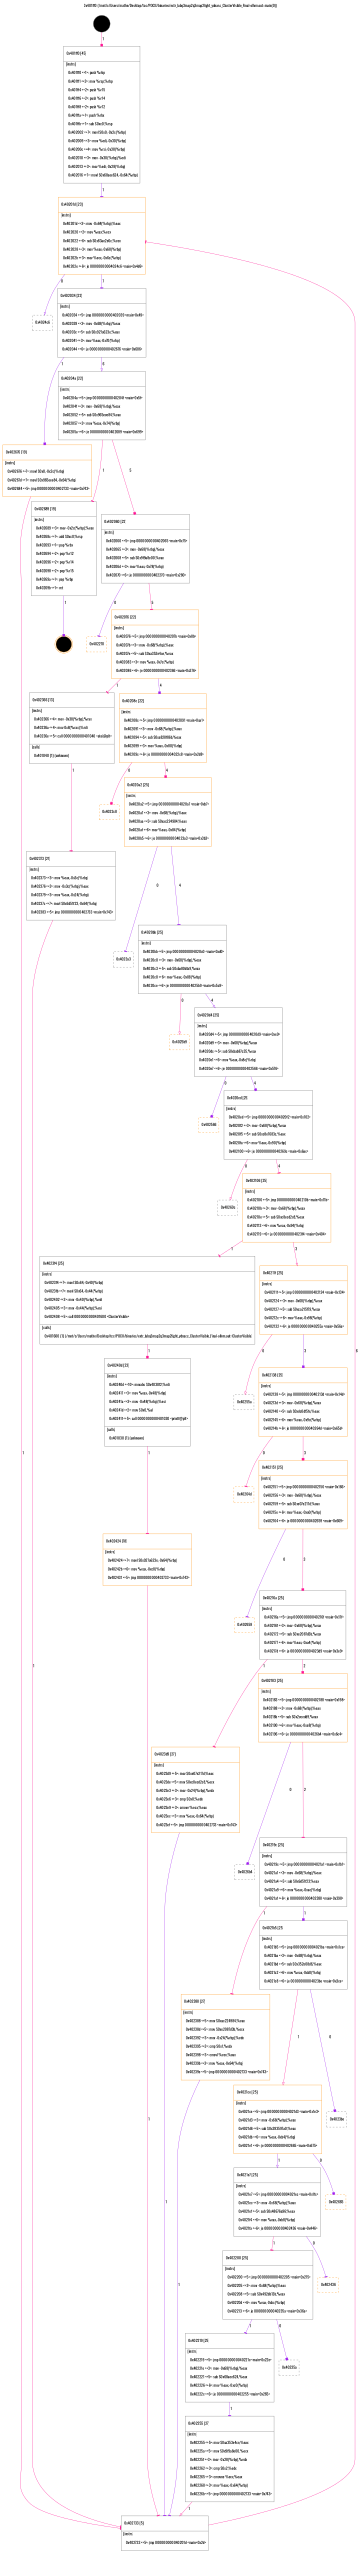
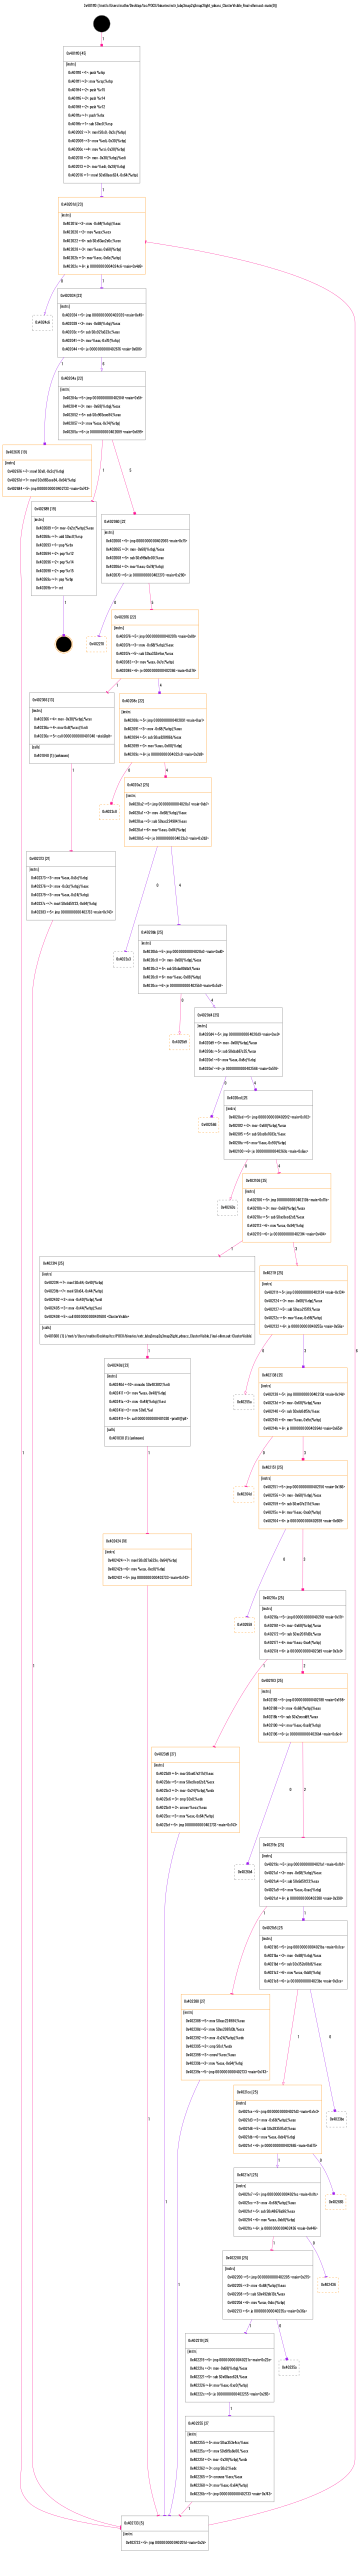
(187, 2508) -> (187, 2508)
